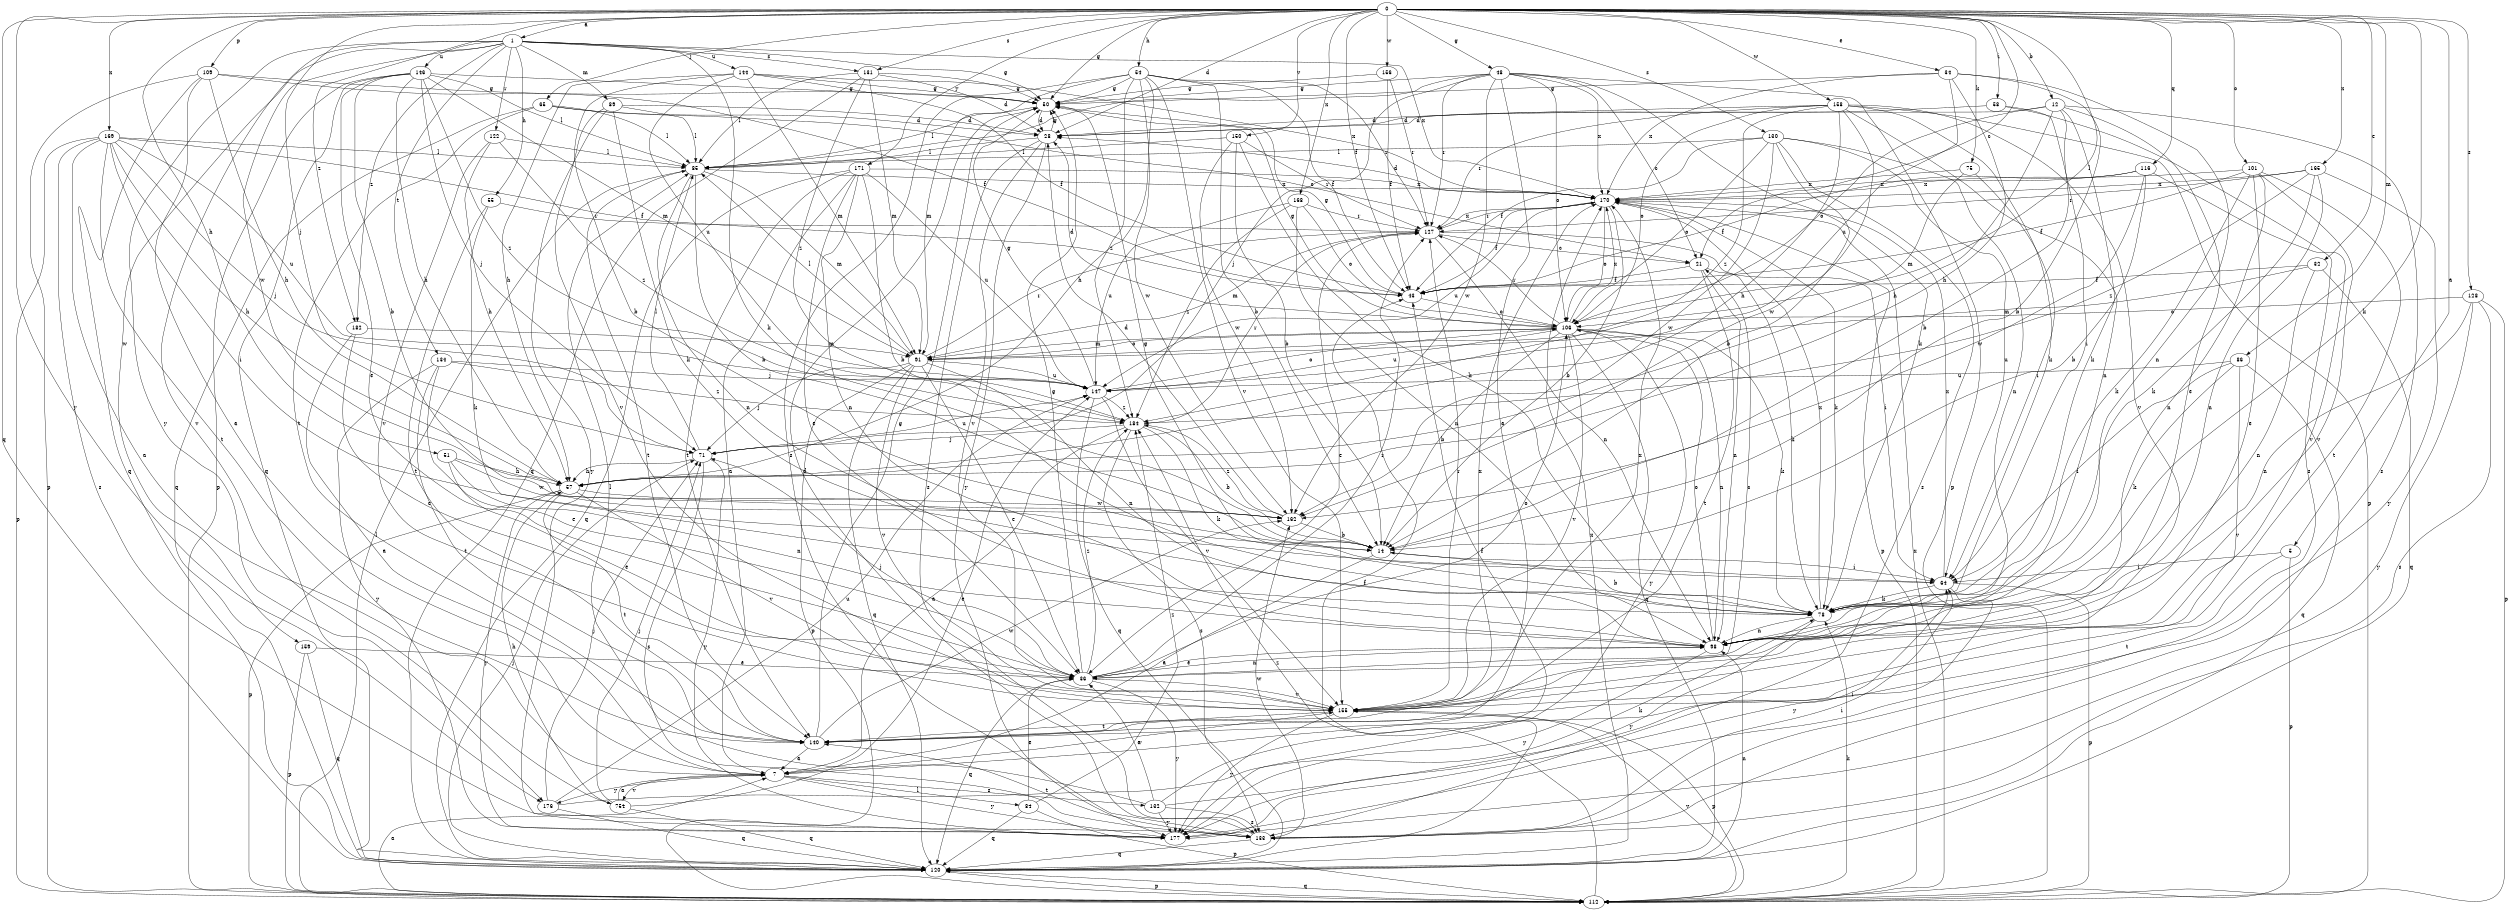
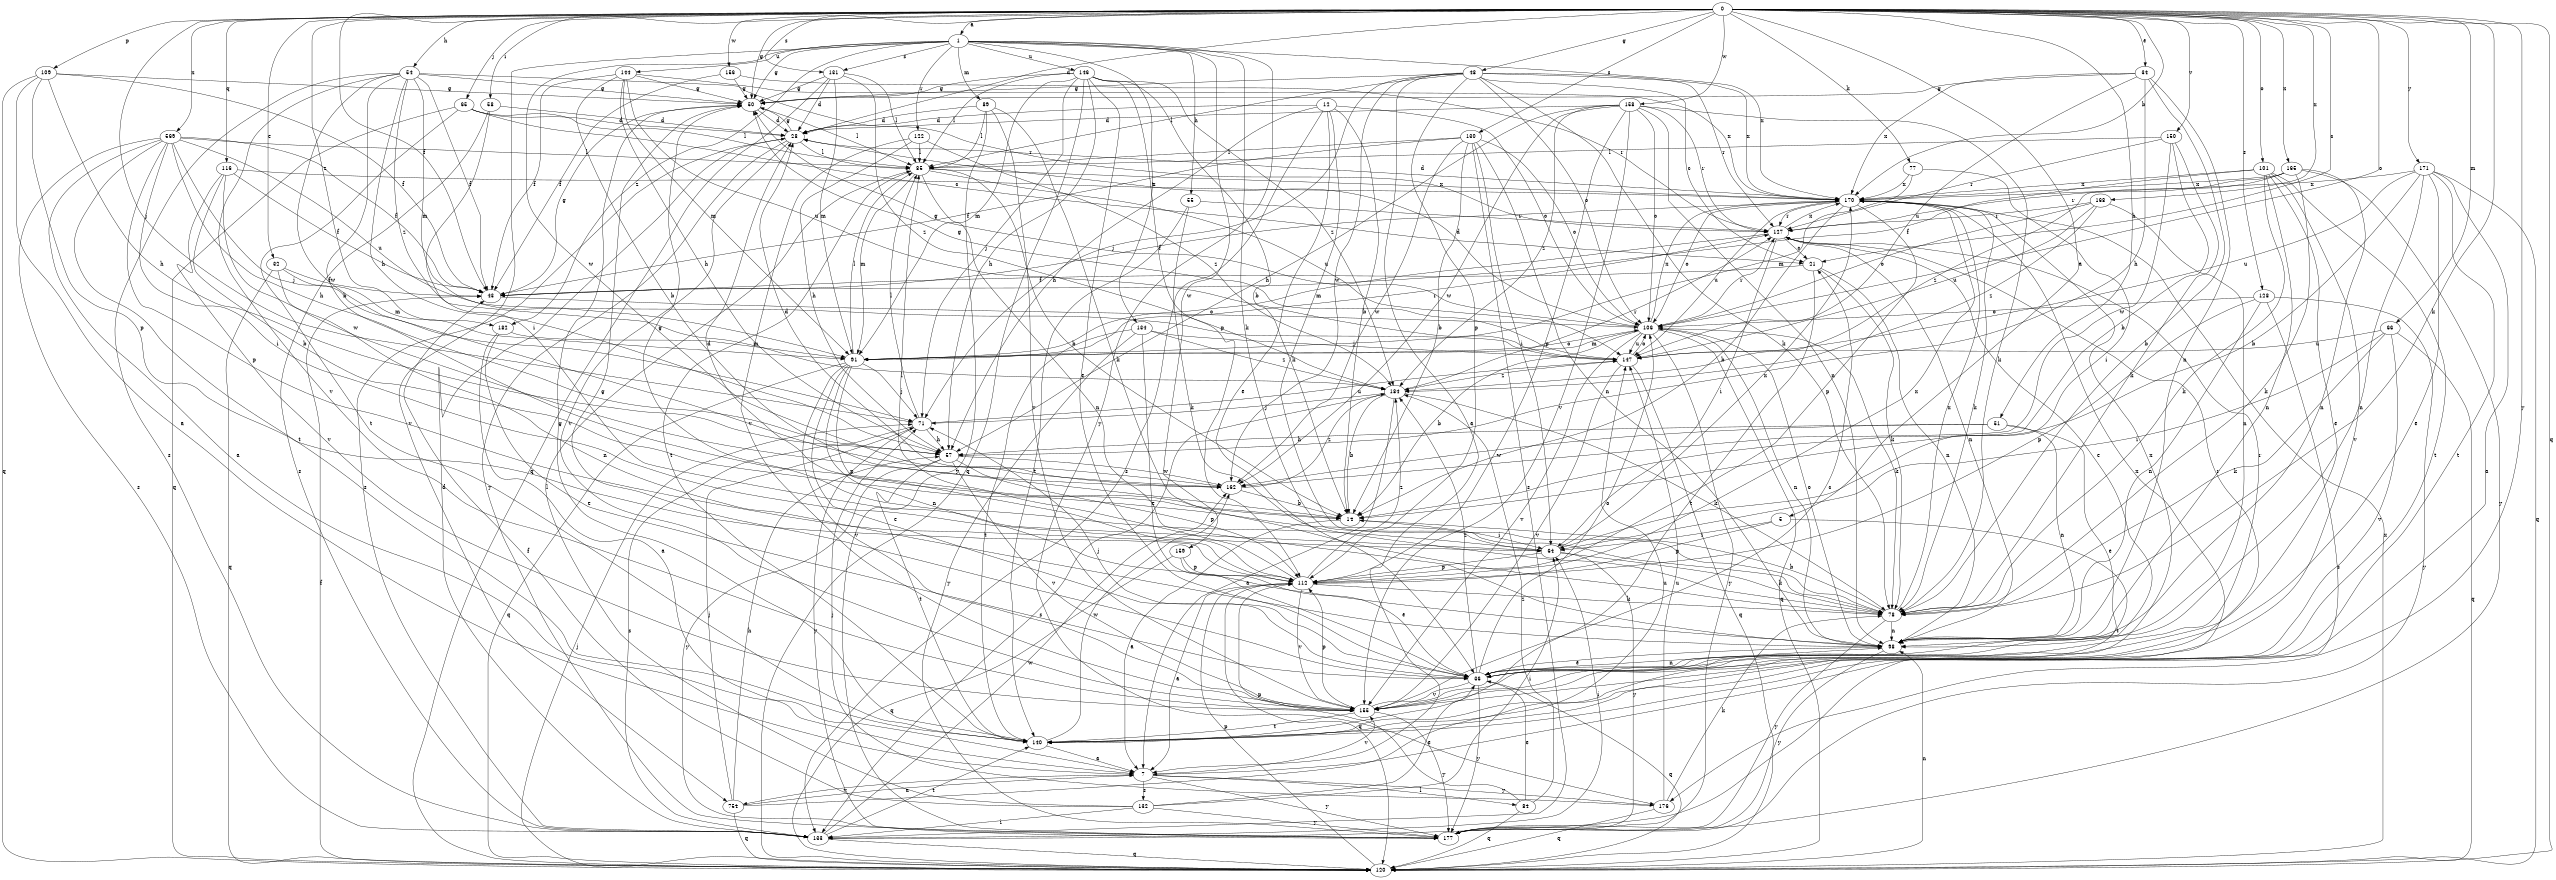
(1742, 11) -> (2134, 22)
(109, 137) -> (170, 137)
(1970, 169) -> (1913, 169)
(2089, 169) -> (2381, 169)
(2006, 360) -> (1522, 344)
(2240, 360) -> (2390, 328)
(1007, 368) -> (1280, 247)
(1859, 397) -> (2125, 358)
none -> (1071, 500)
(841, 530) -> (442, 492)
(963, 599) -> (1665, 583)
(1253, 823) -> (1001, 823)
